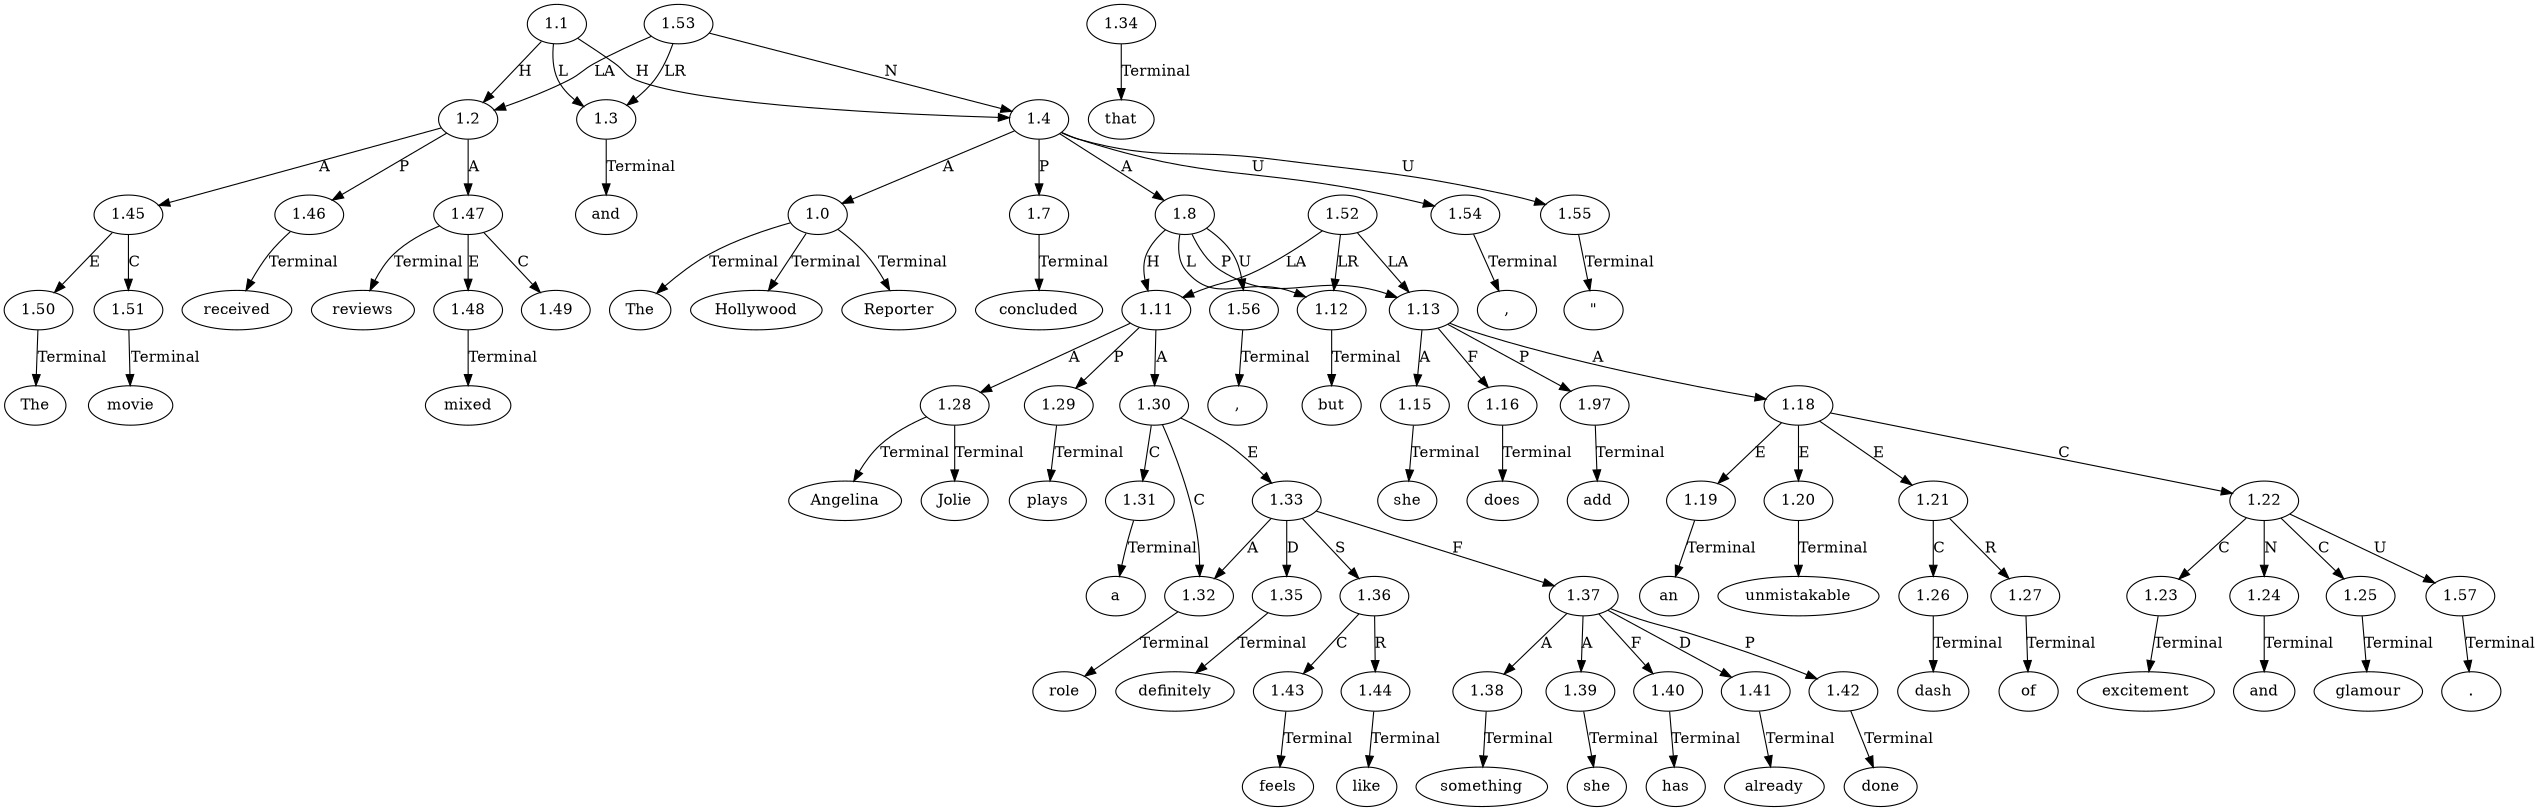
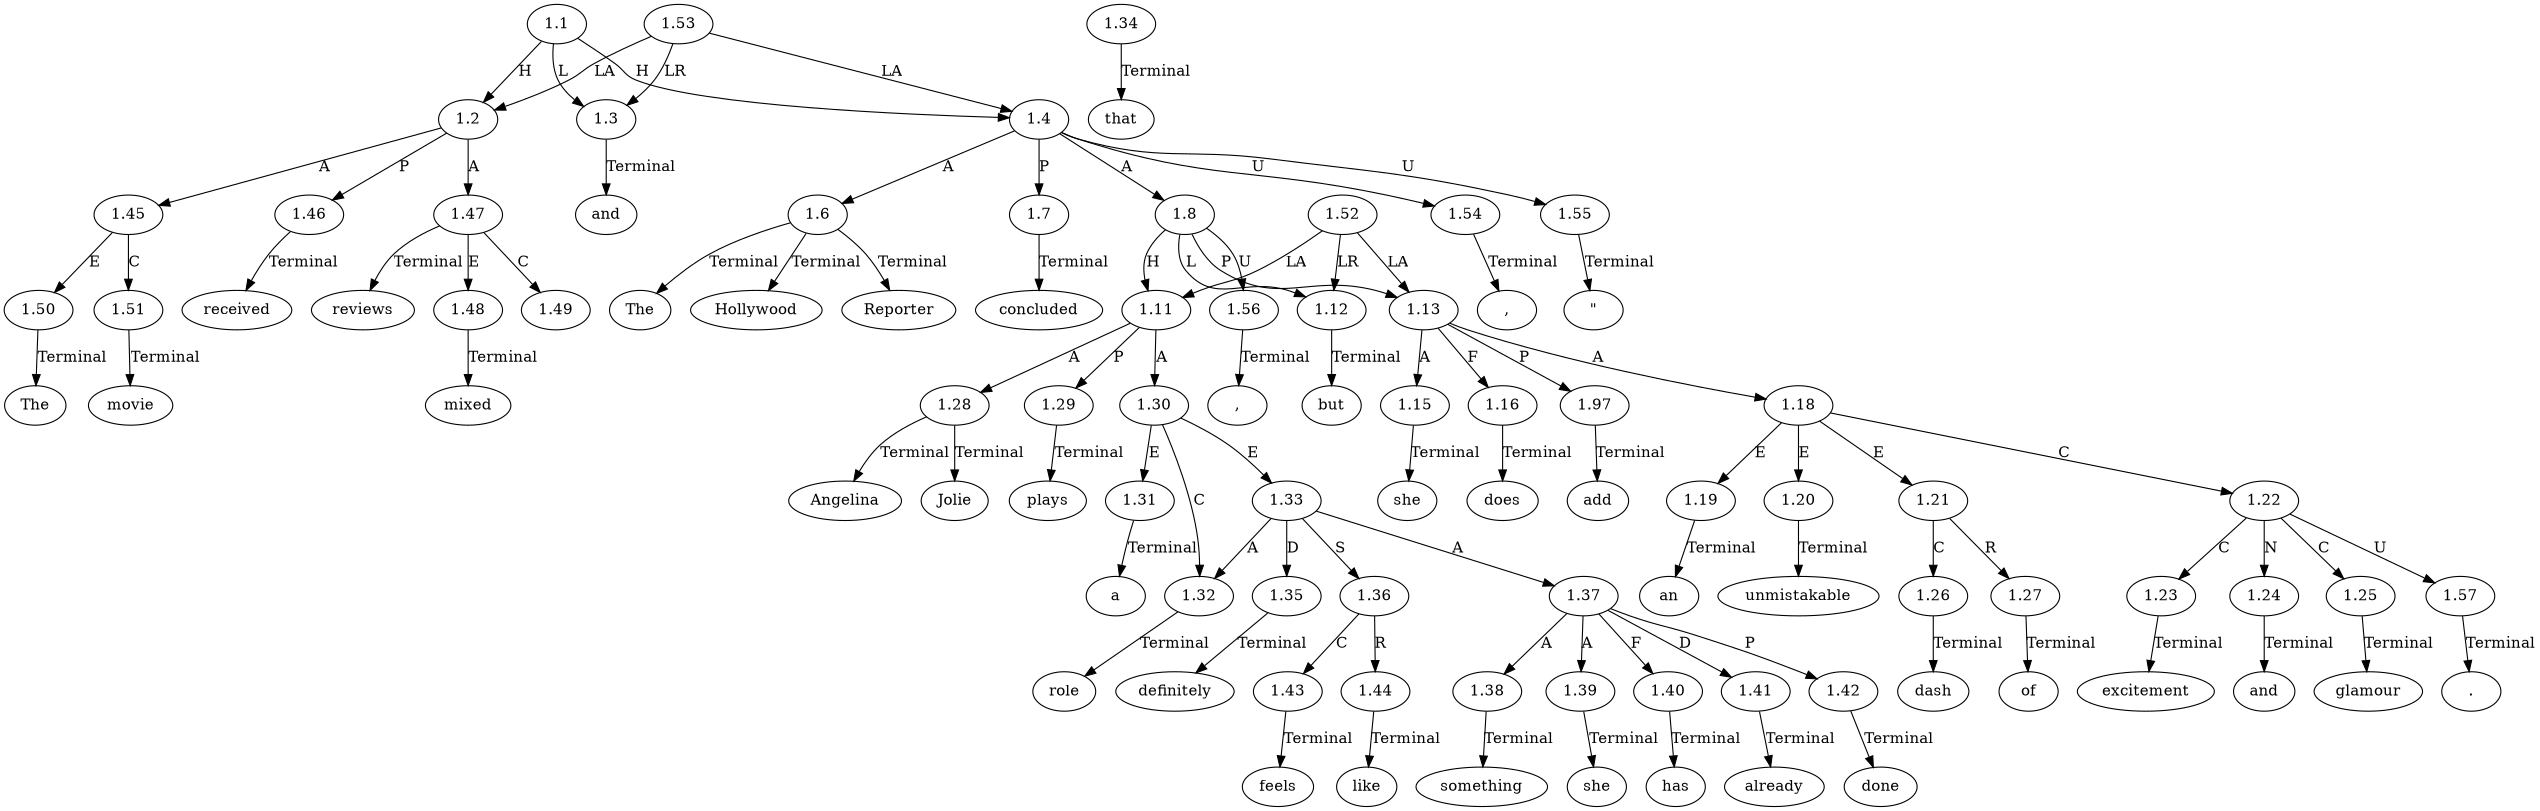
(892, 72) -> (892, 72)
(818, 215) -> (818, 215)
(1155, 453) -> (1155, 453)
(1458, 548) -> (1458, 548)
